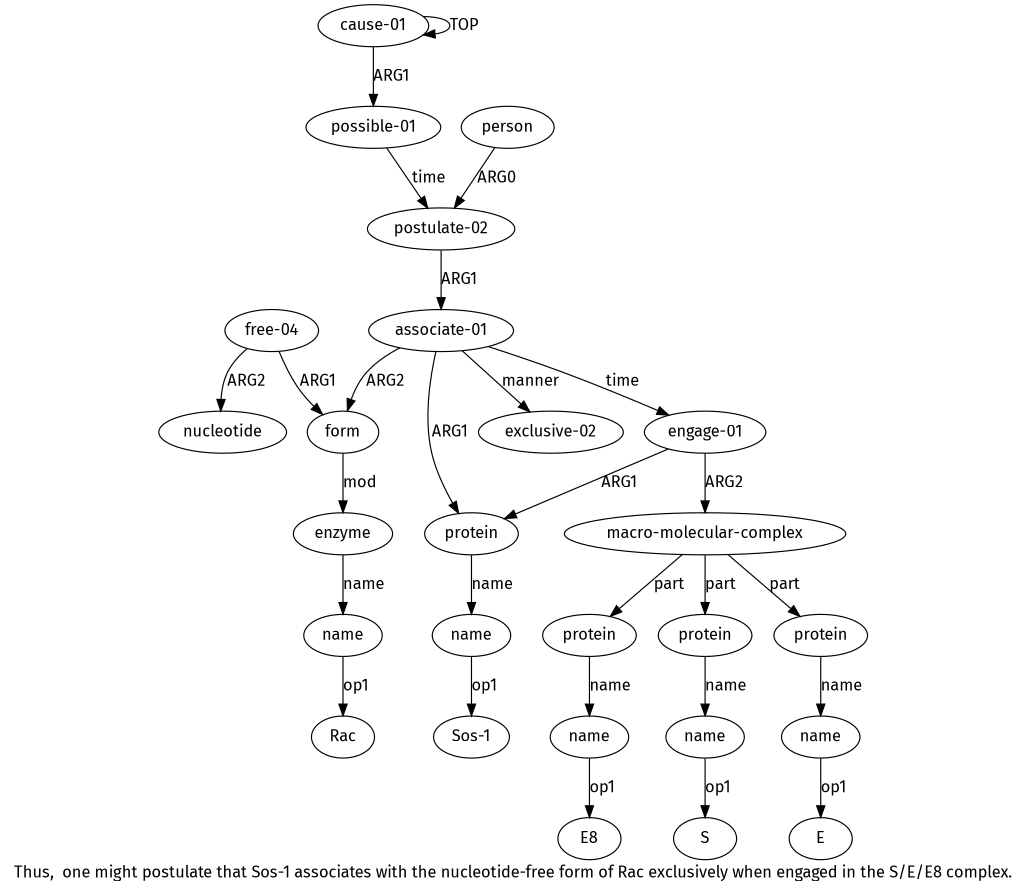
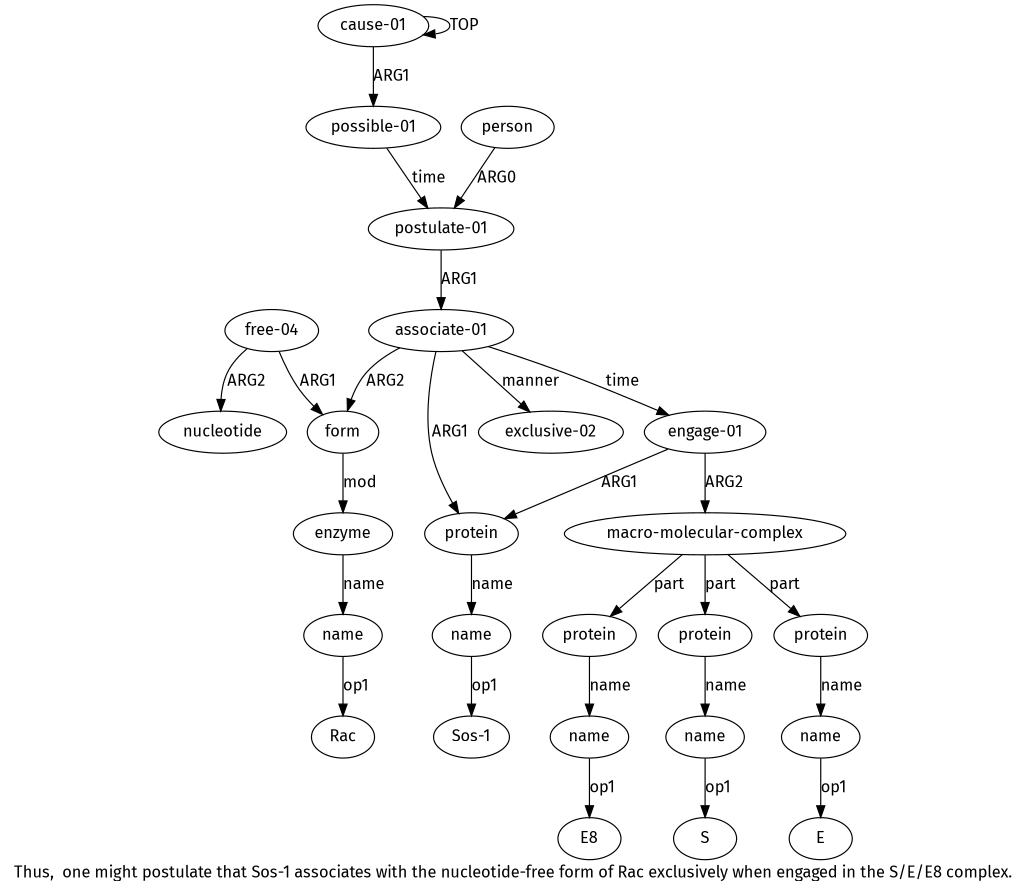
(441, 229) -> (441, 229)
